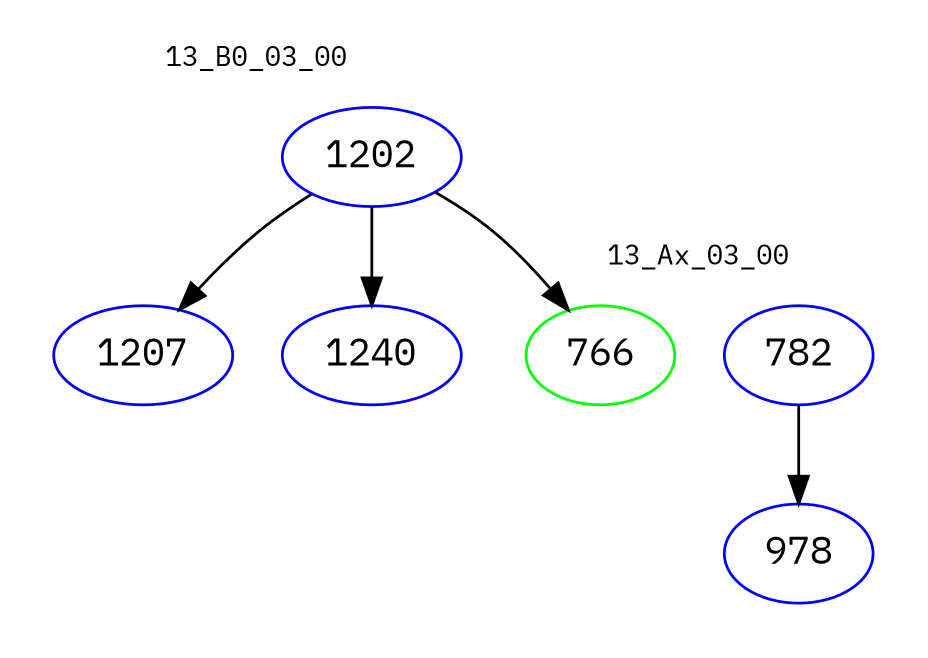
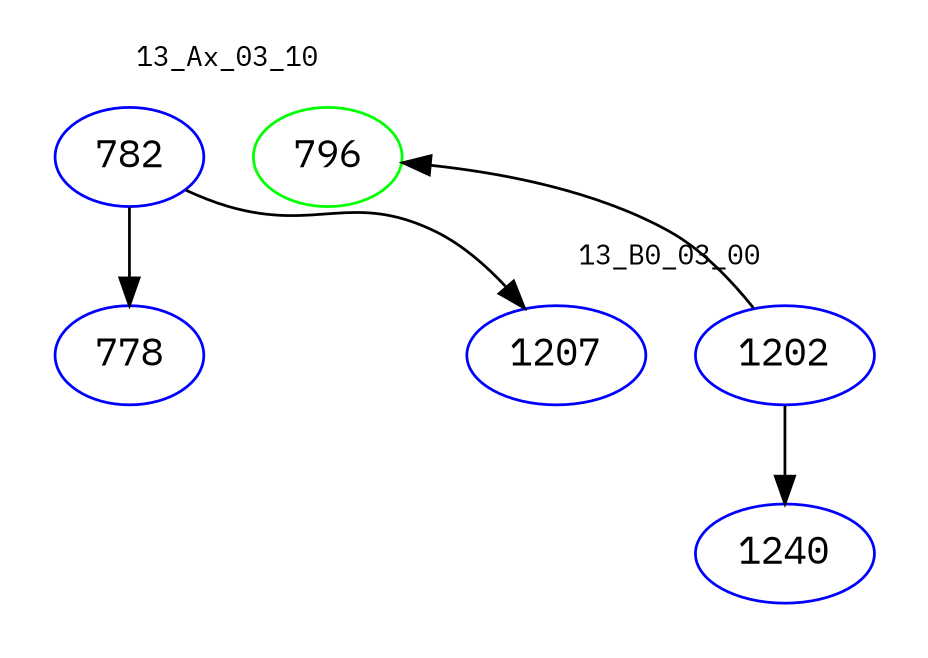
(251, 238) -> (355, 213)
(700, 258) -> (229, 59)
(600, 355) -> (328, 157)
(799, 554) -> (129, 355)
